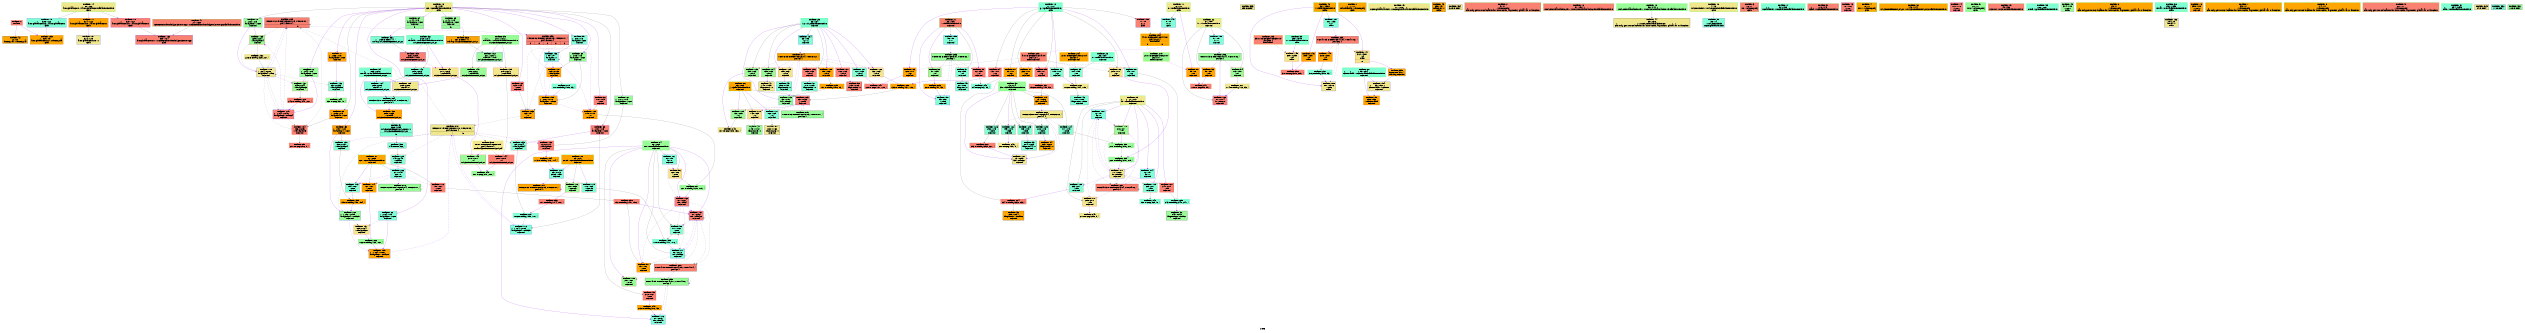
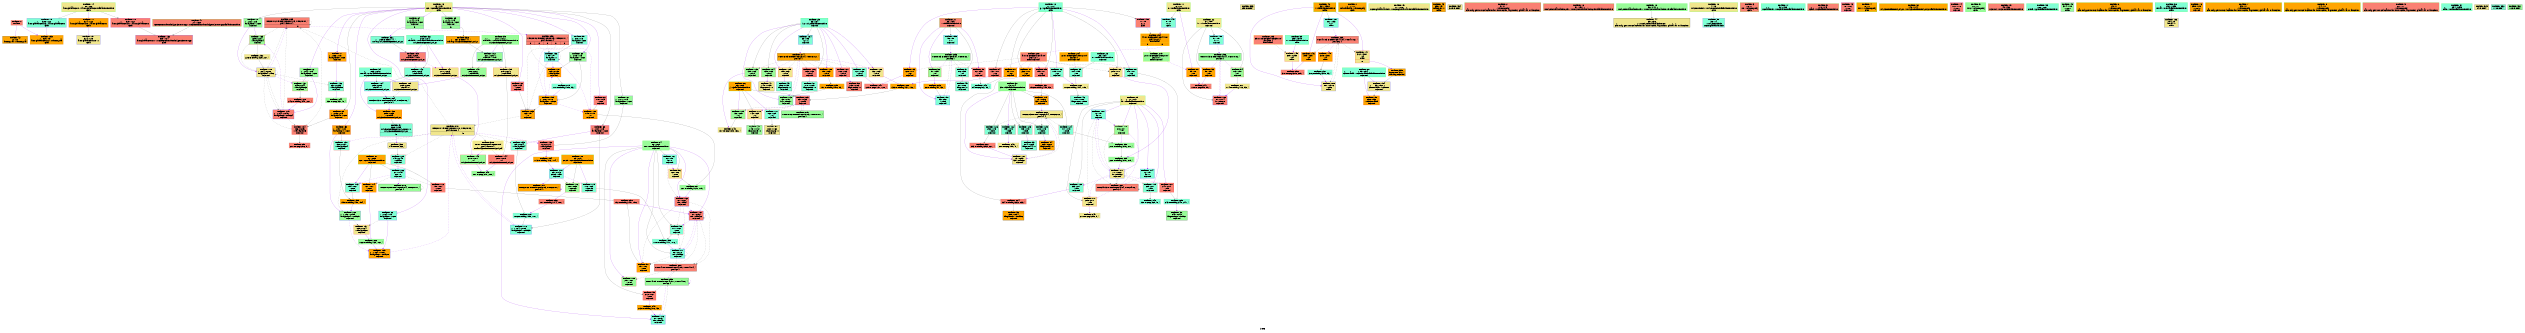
(397, 145) -> (397, 145)
(578, 162) -> (578, 162)
